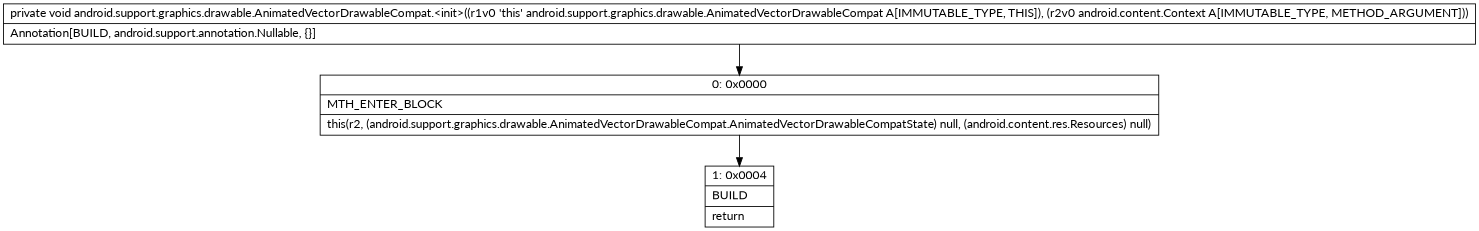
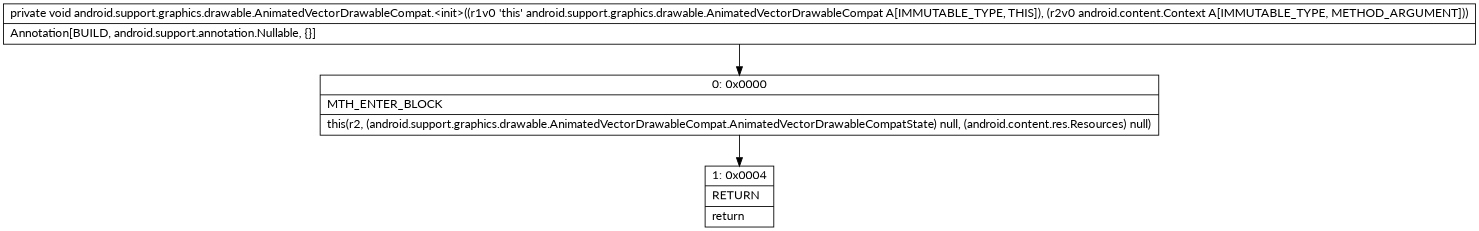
(730, 196) -> (736, 196)
